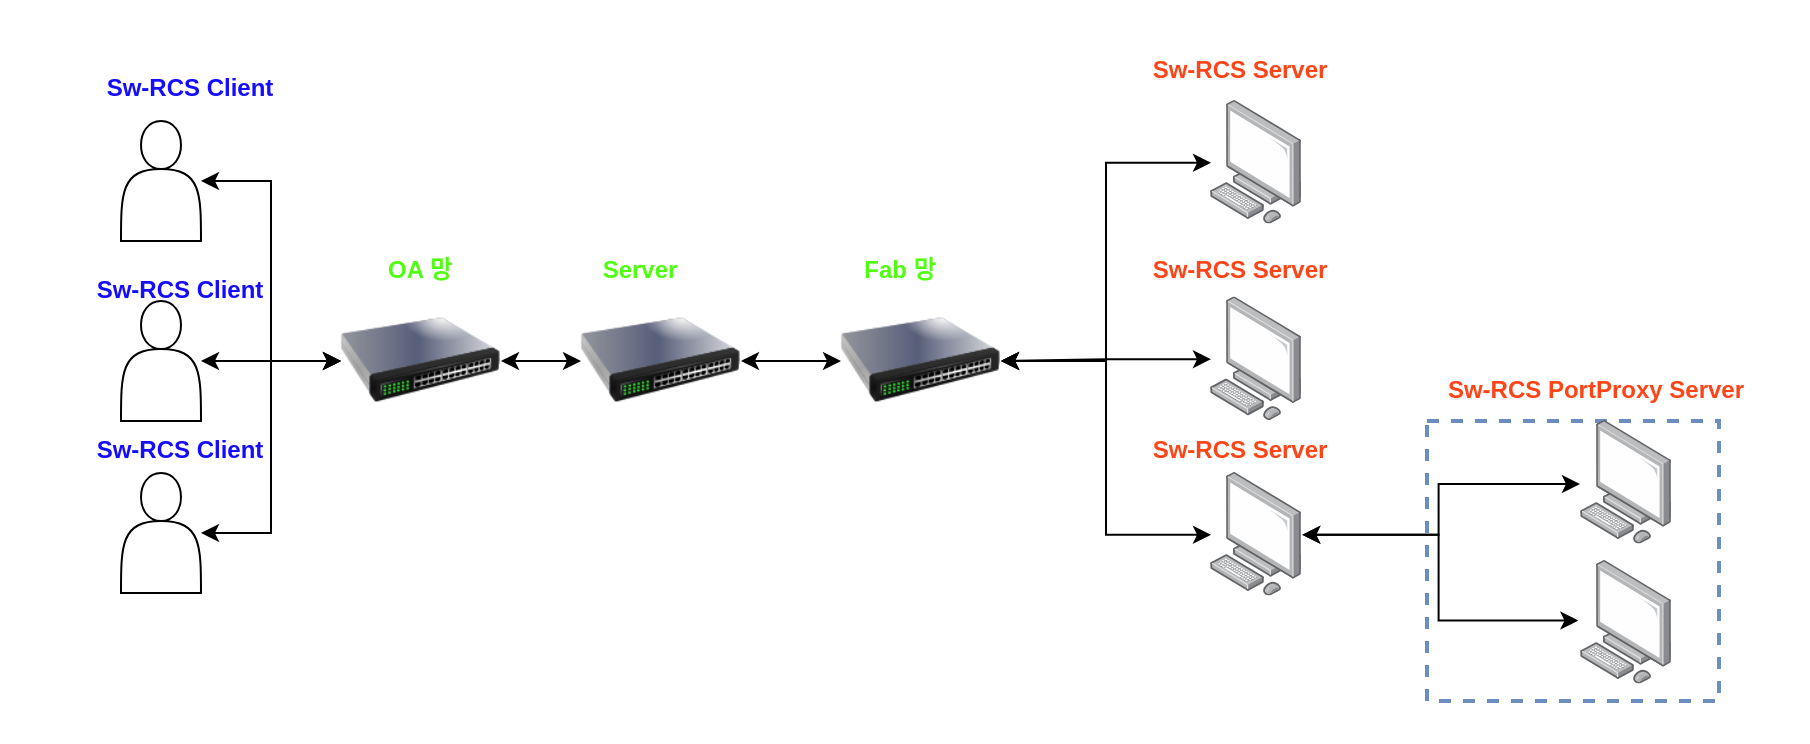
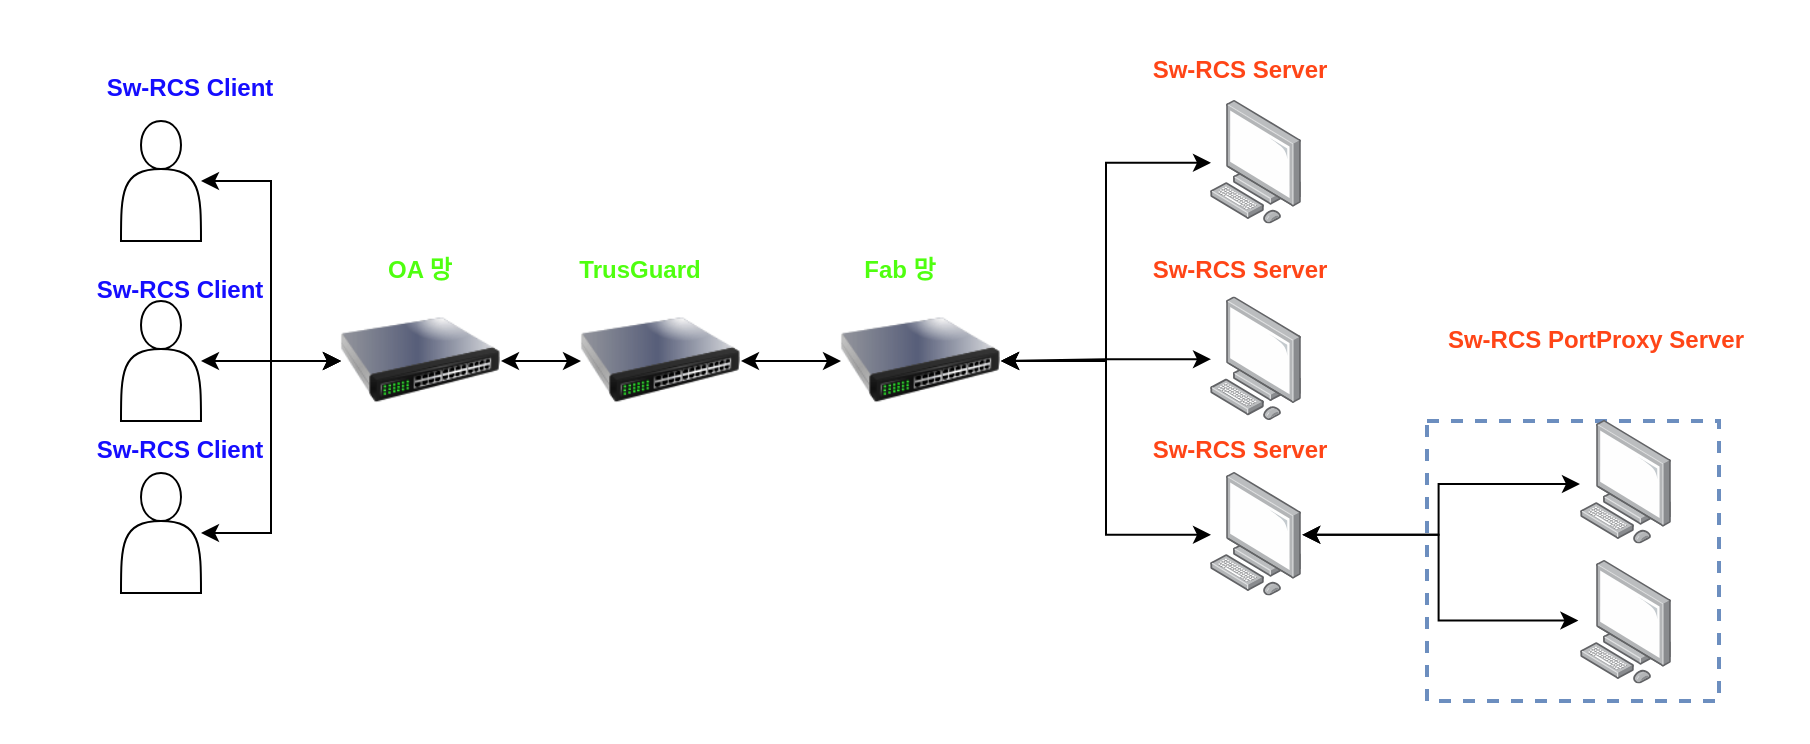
(641, 271) -> (641, 271)
(1597, 391) -> (1597, 341)
